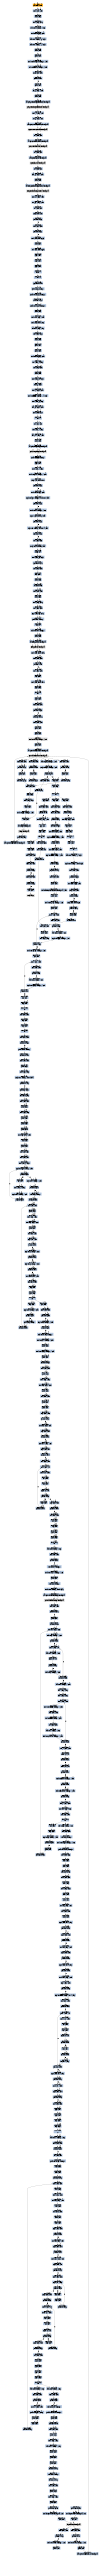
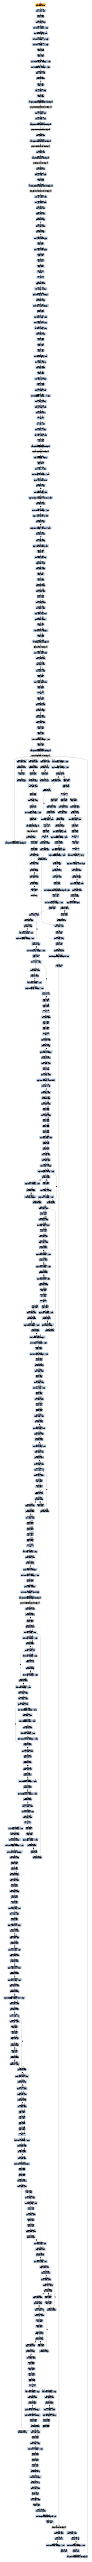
none -> (59, 944)
